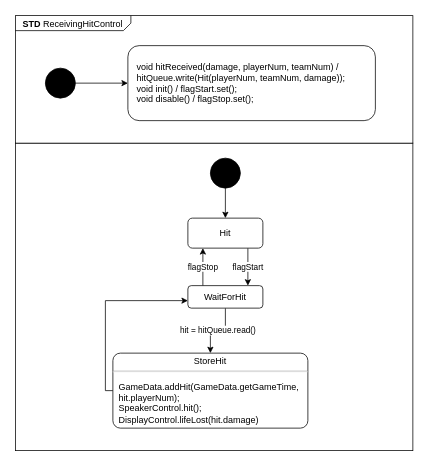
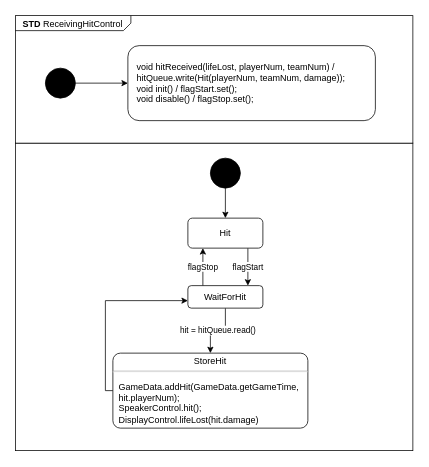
(246, 83) -> (246, 83)
